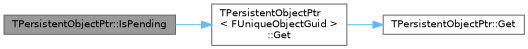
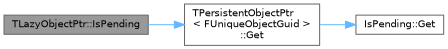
(90, 25) -> (76, 25)
(454, 25) -> (400, 25)
